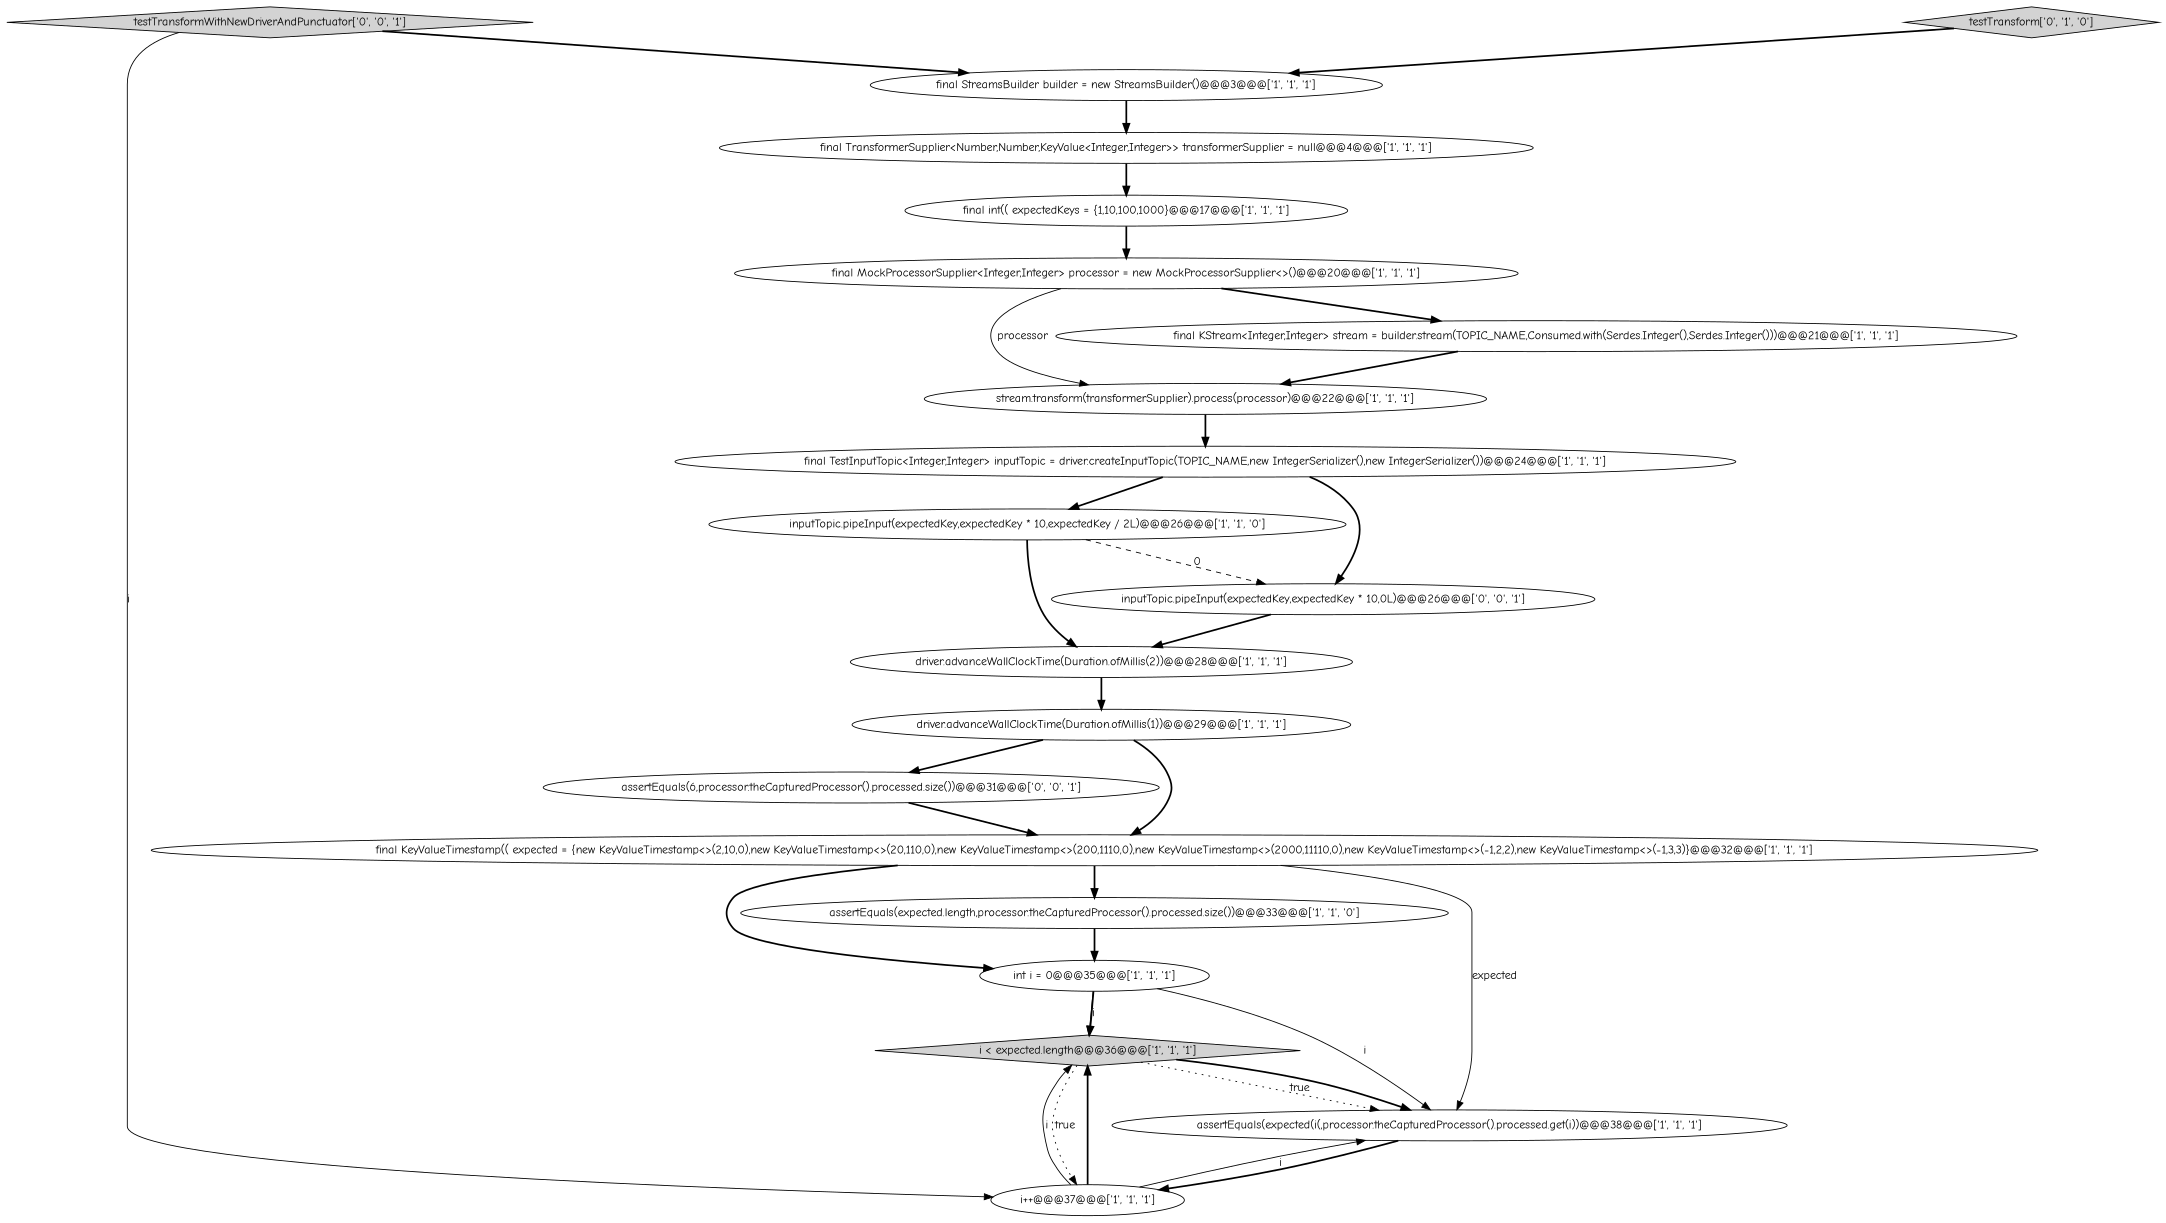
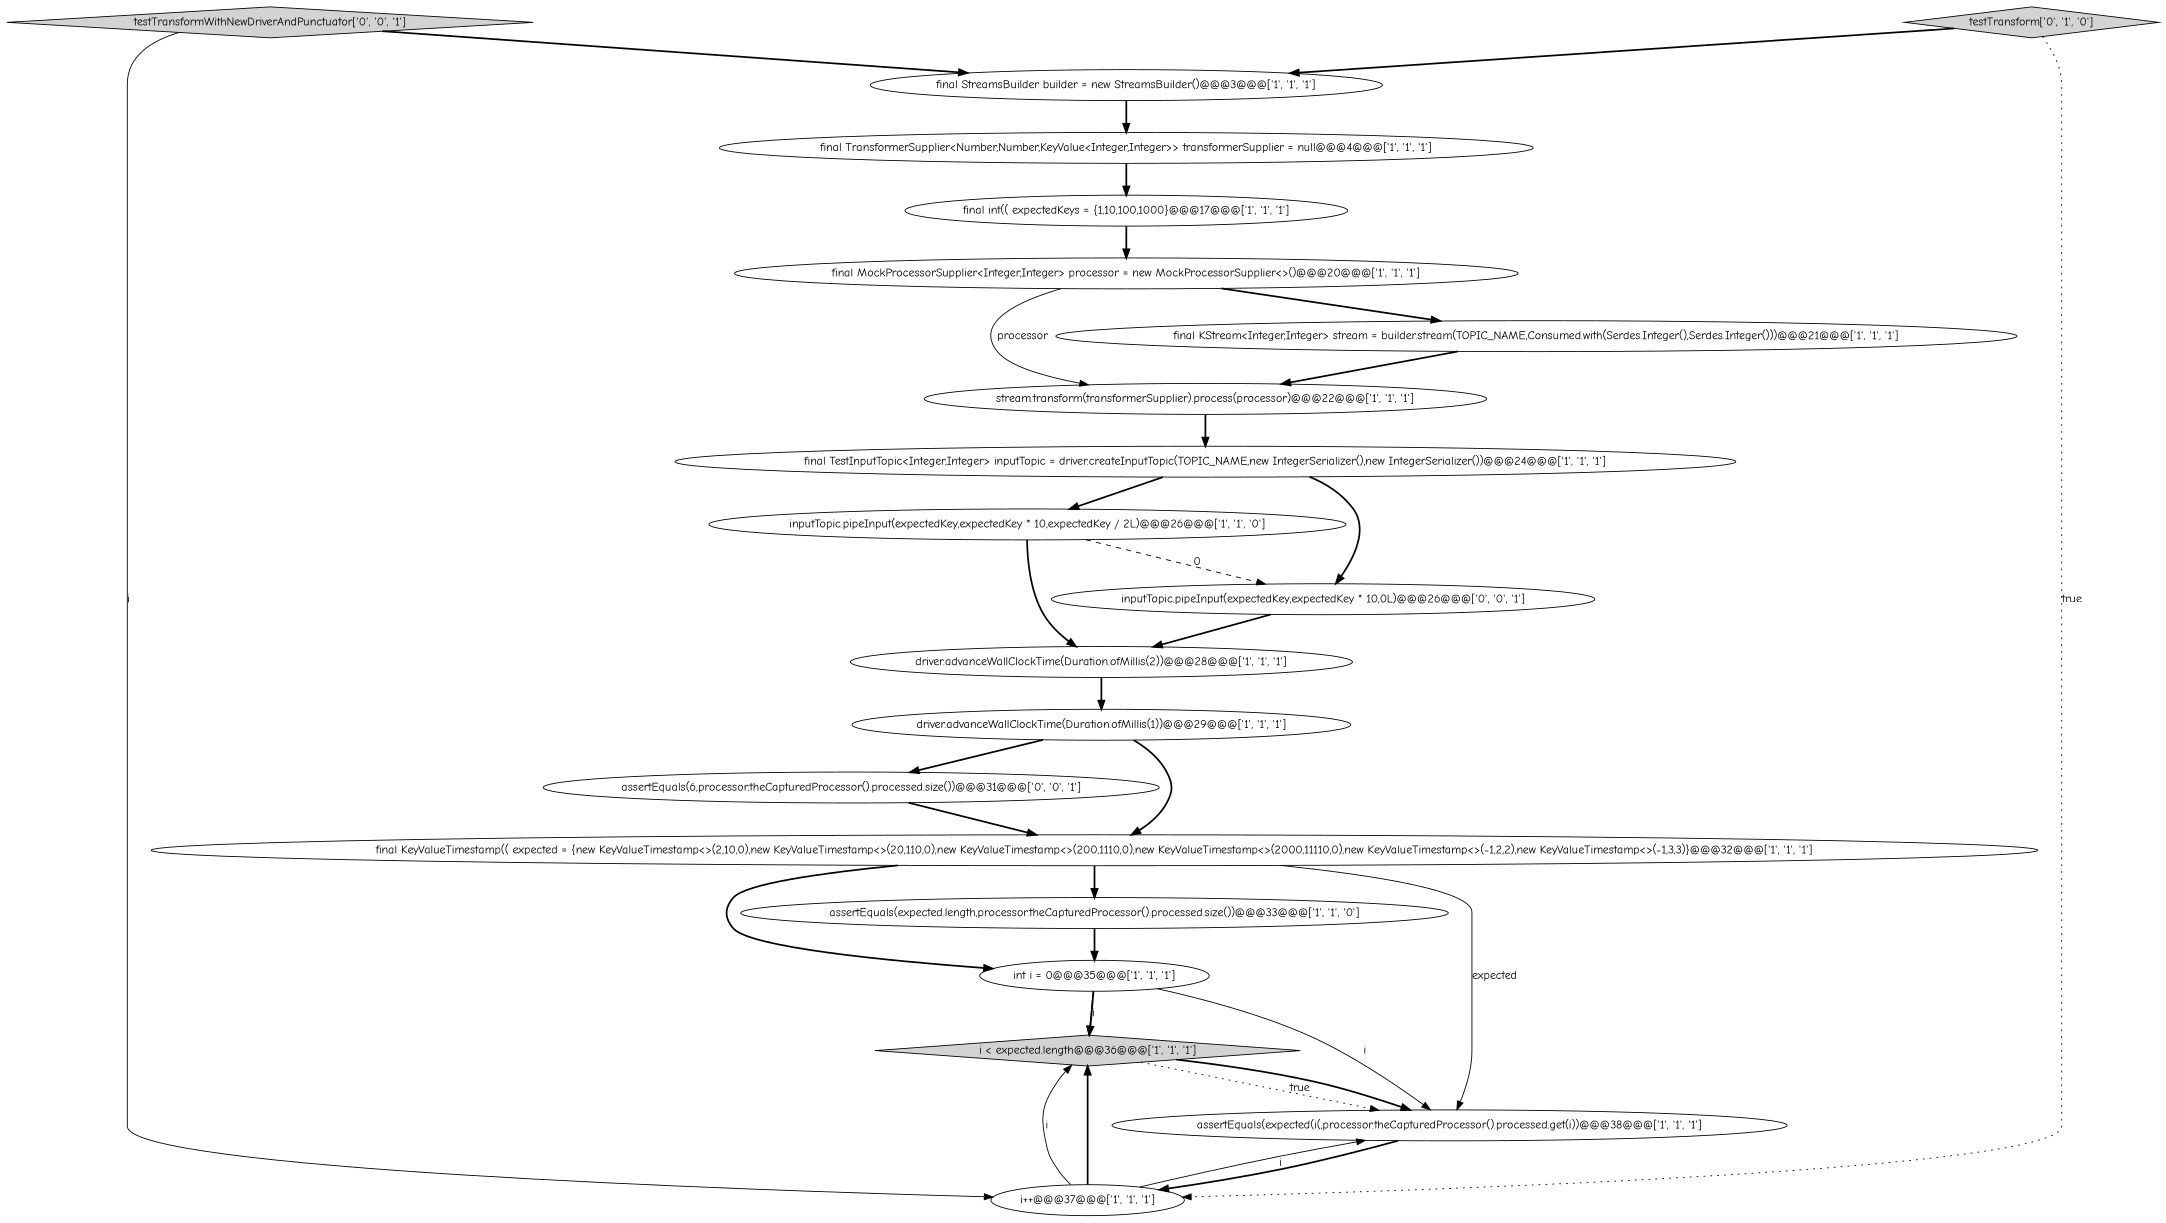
(1053, 1121) -> (2062, 1018)
